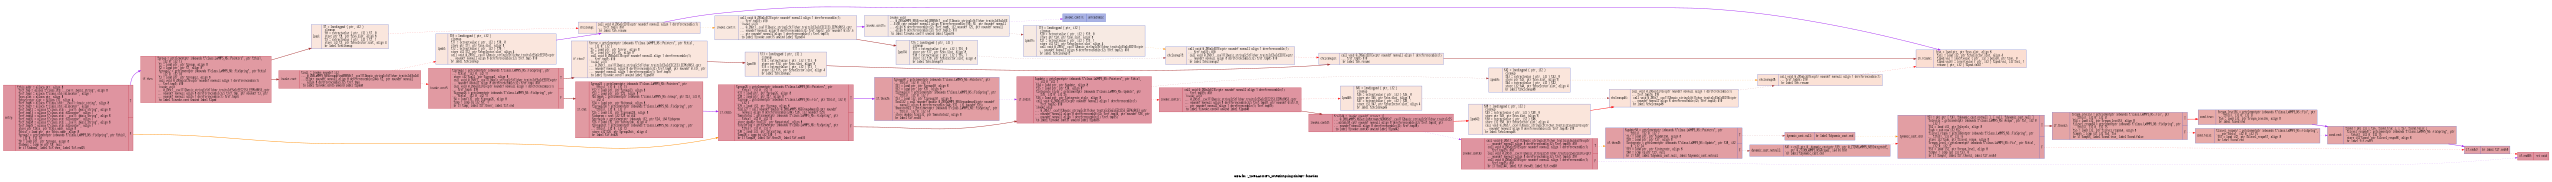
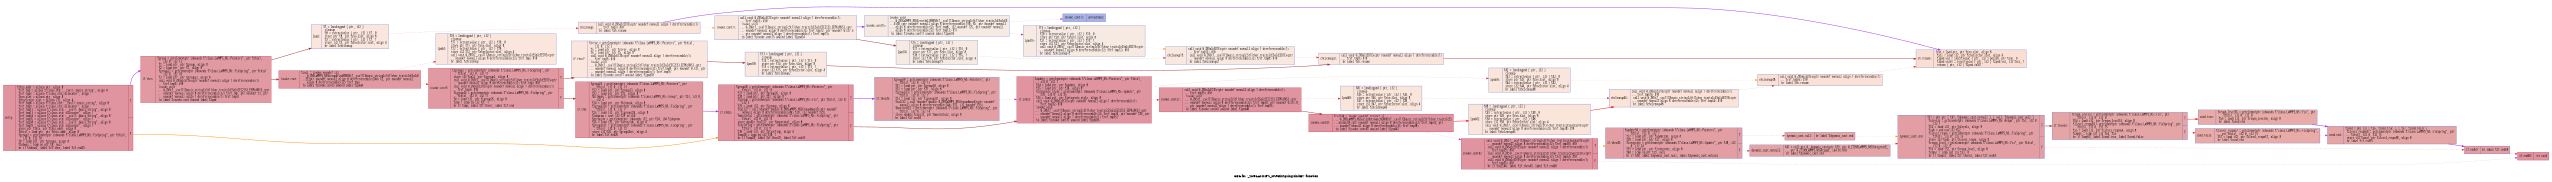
(578, 37) -> none
(1066, 38) -> (1067, 38)
